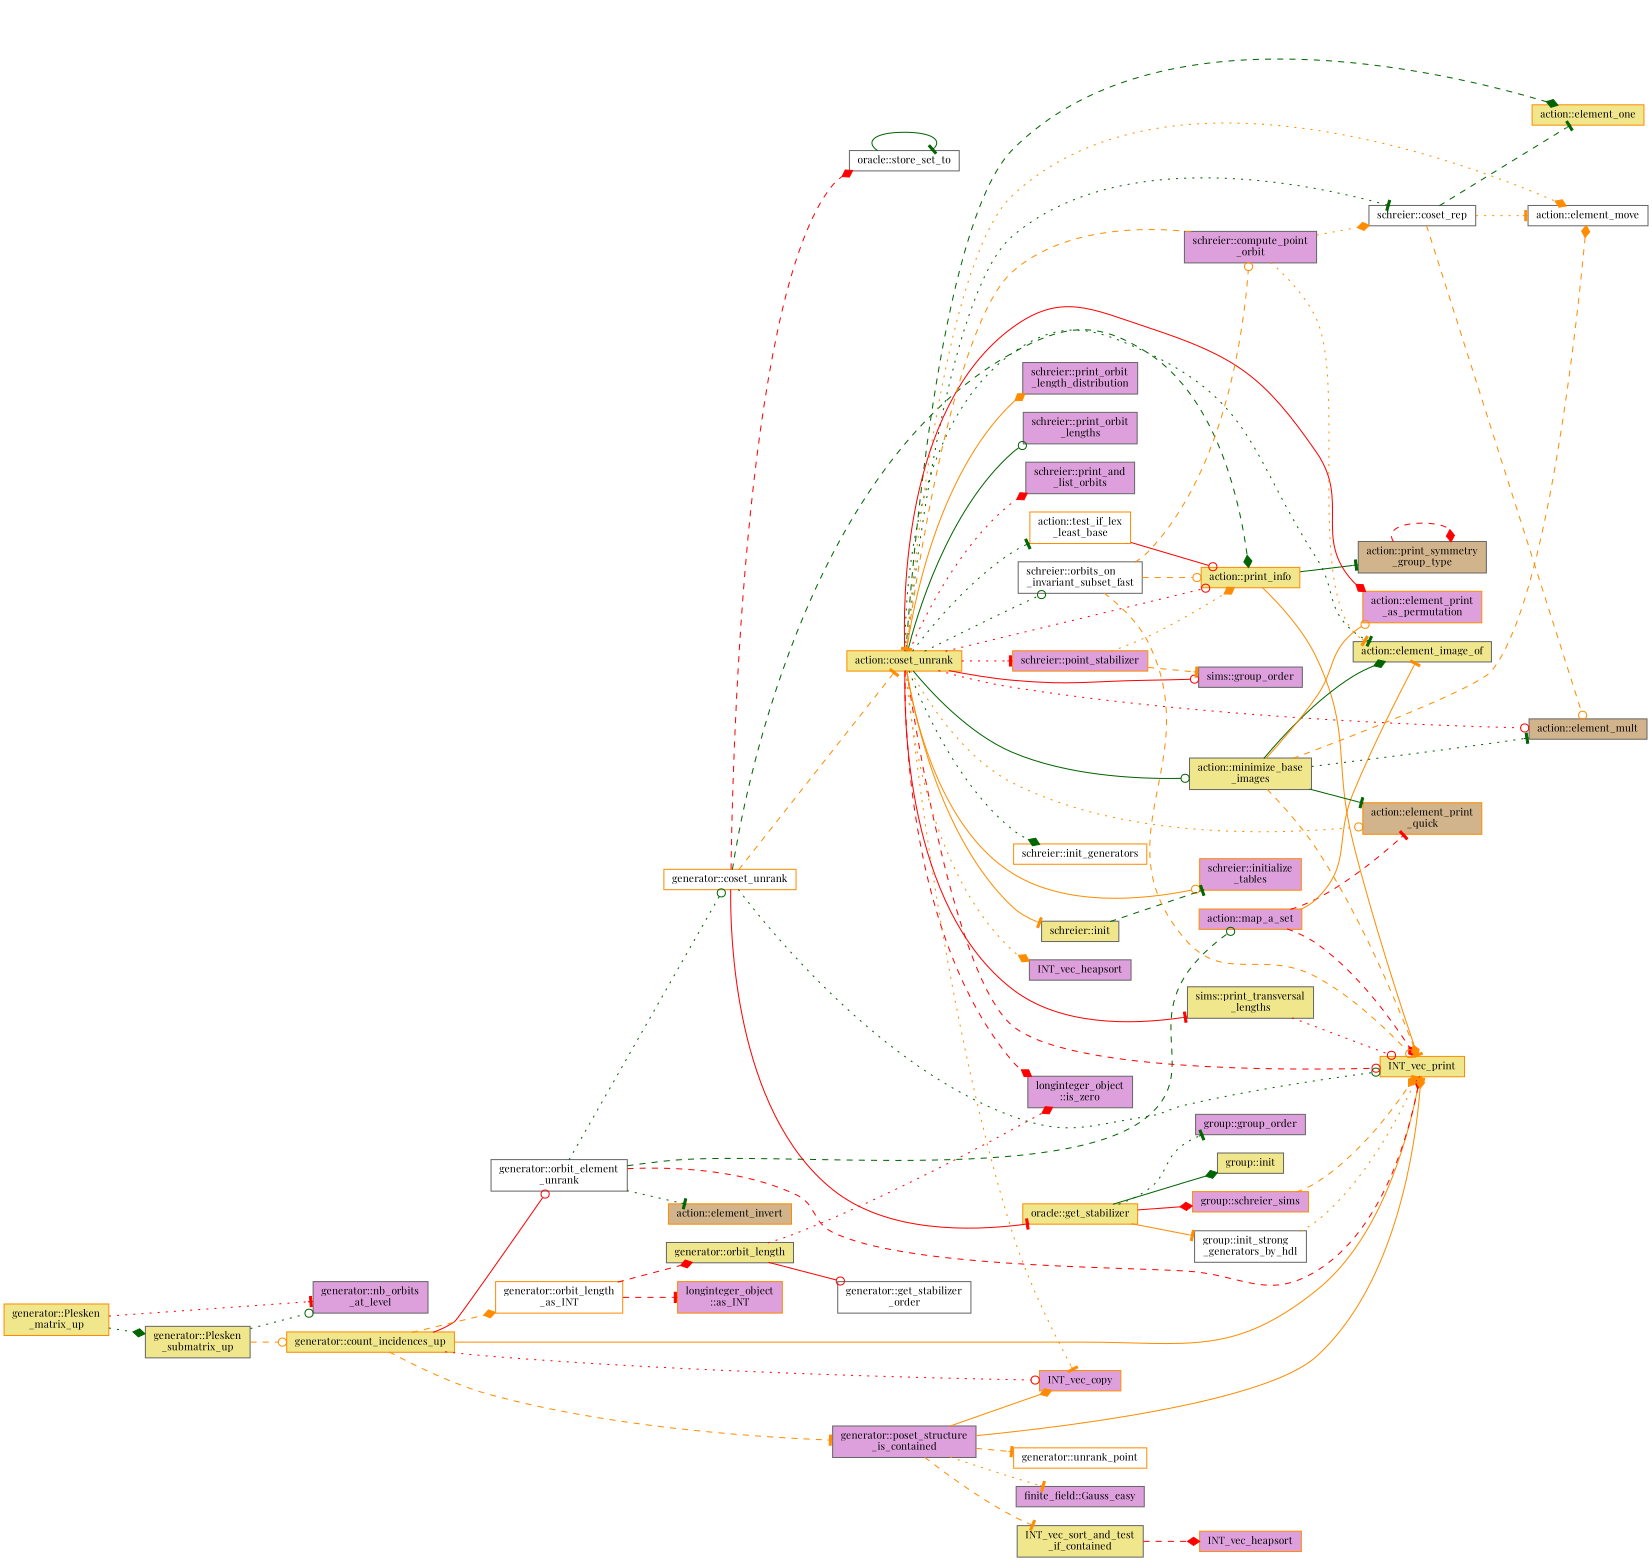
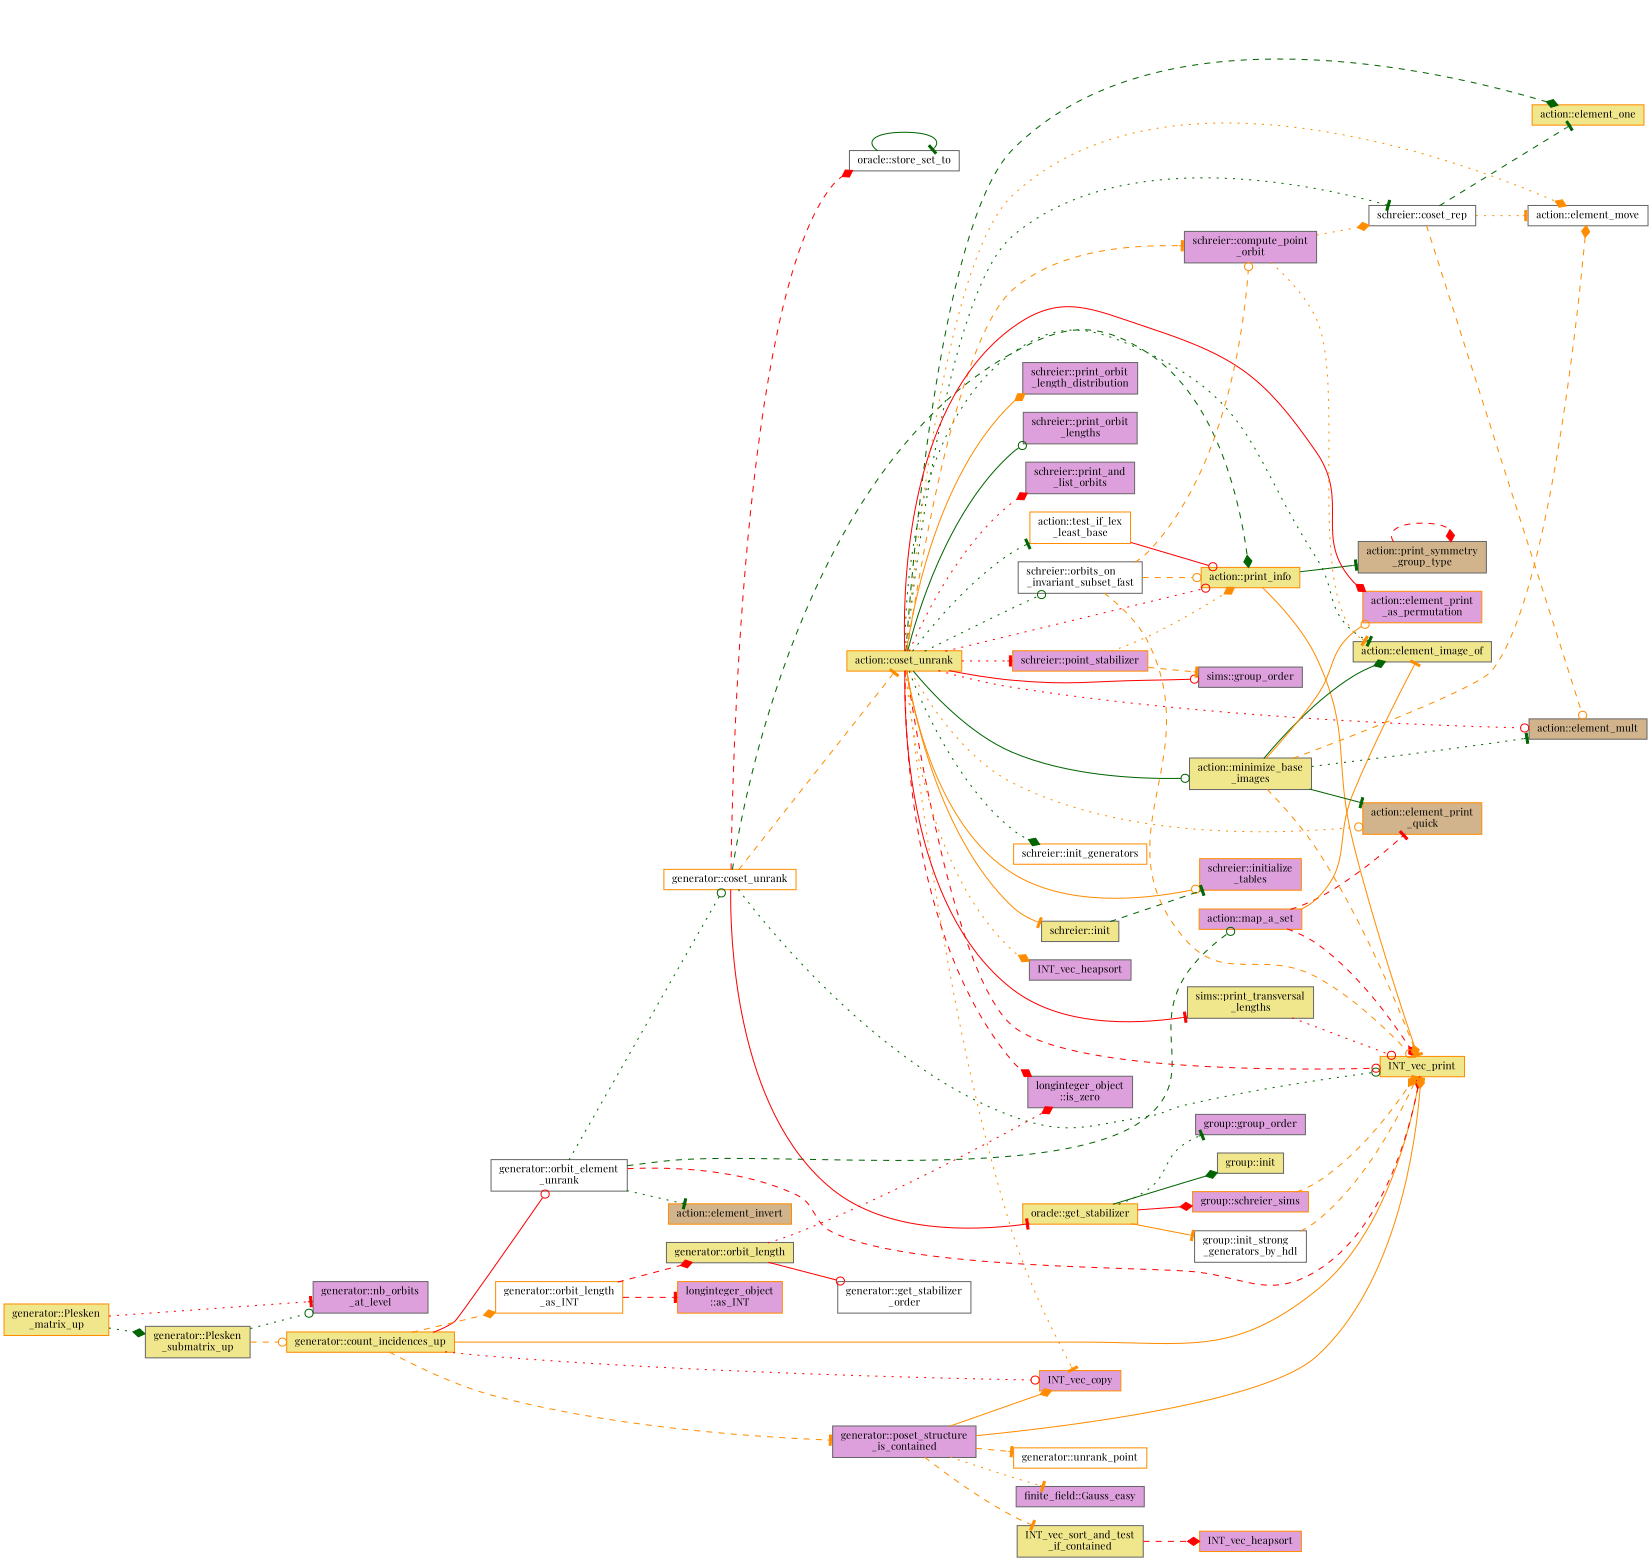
(966, 362) -> (976, 354)
(1368, 1164) -> (1368, 1164)
